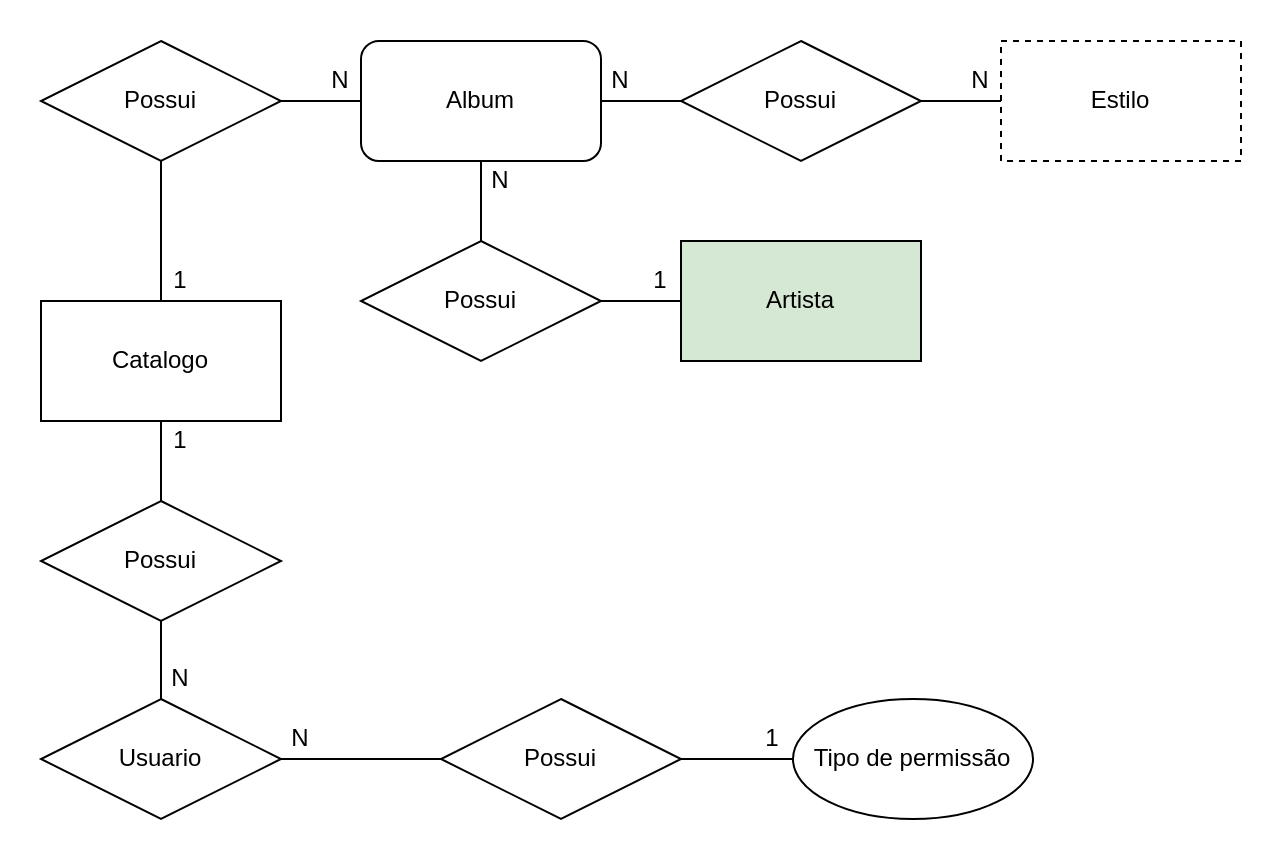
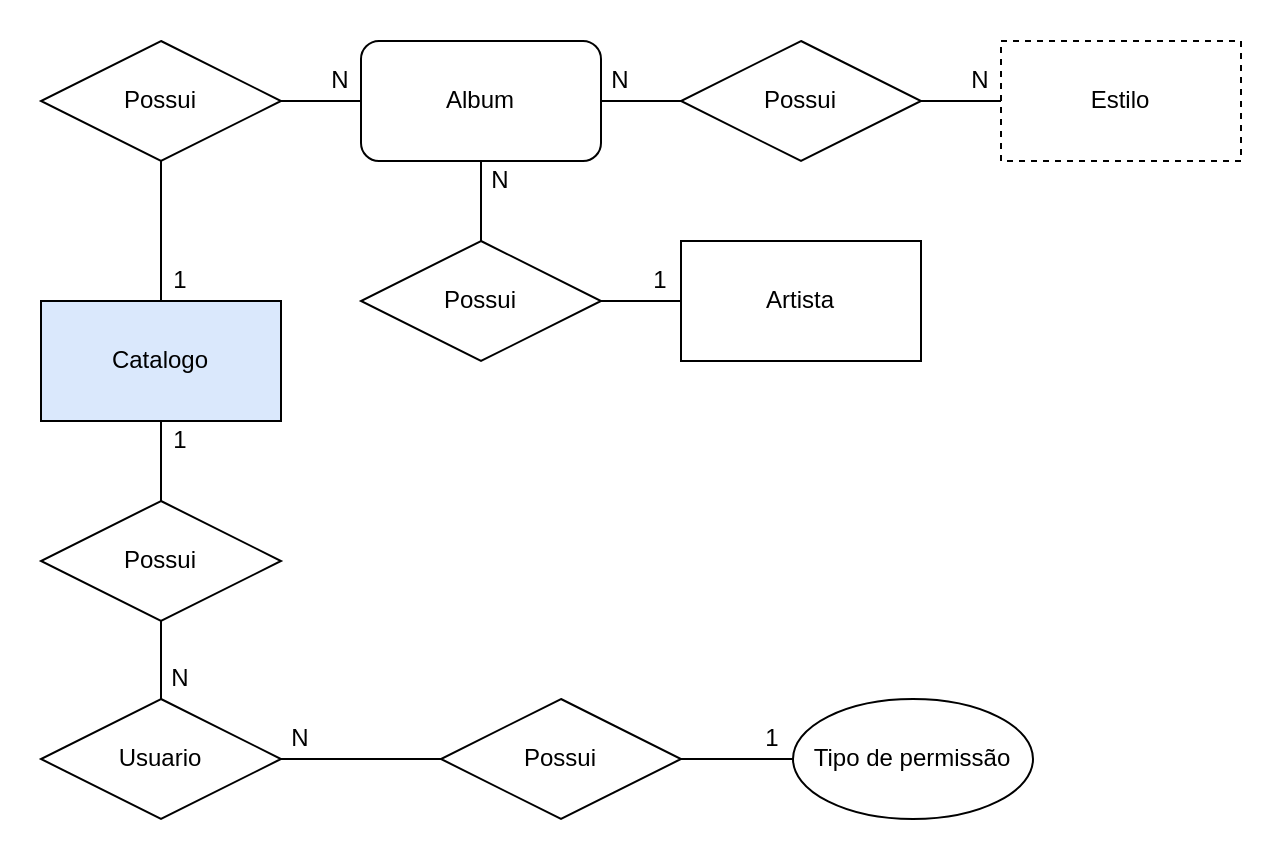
(801, 301) -> (801, 301)
(161, 361) -> (161, 361)
